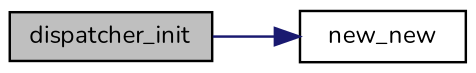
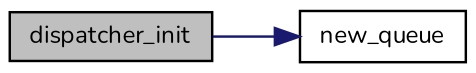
(383, 37) -> (383, 37)
